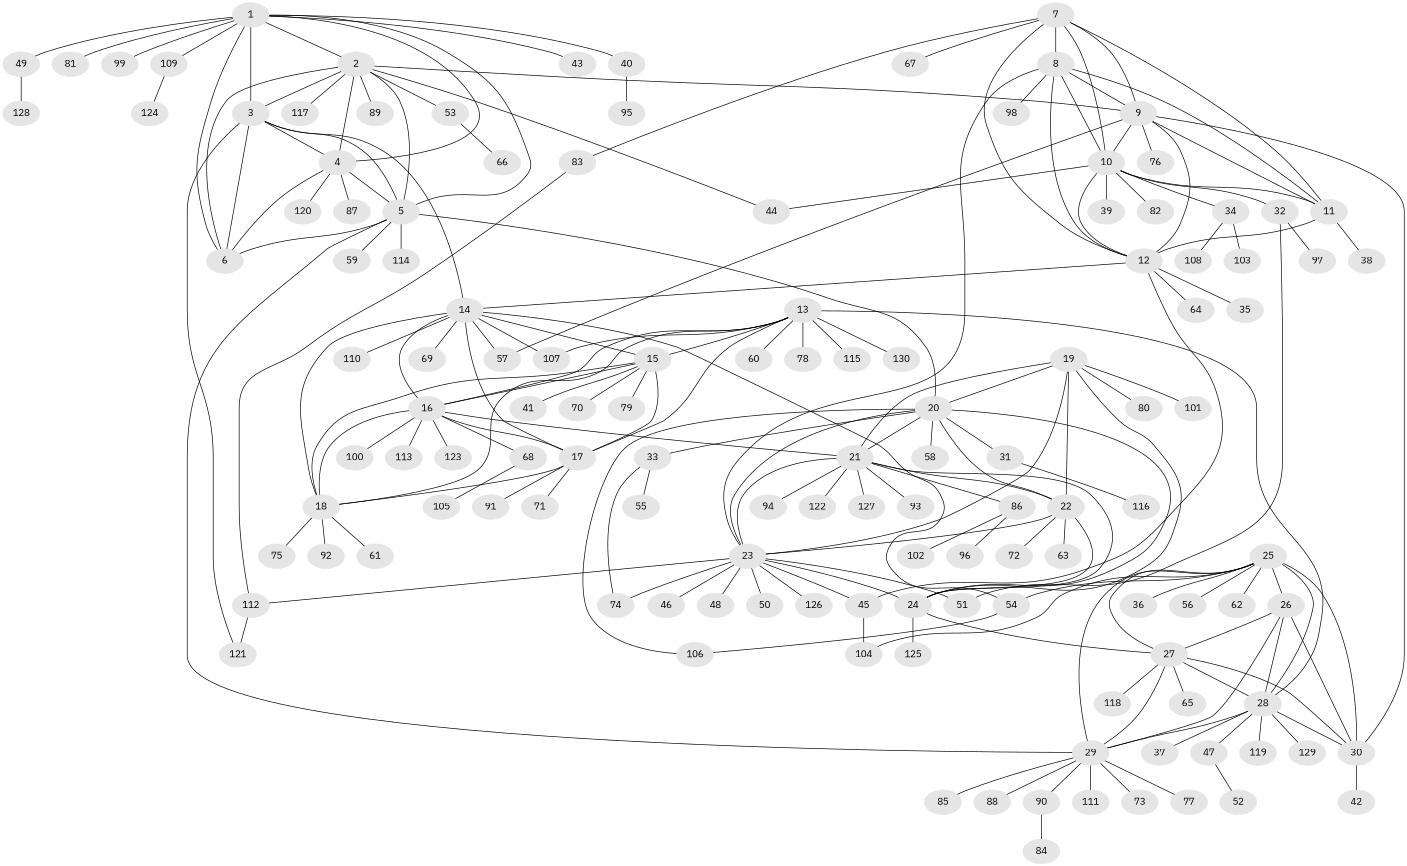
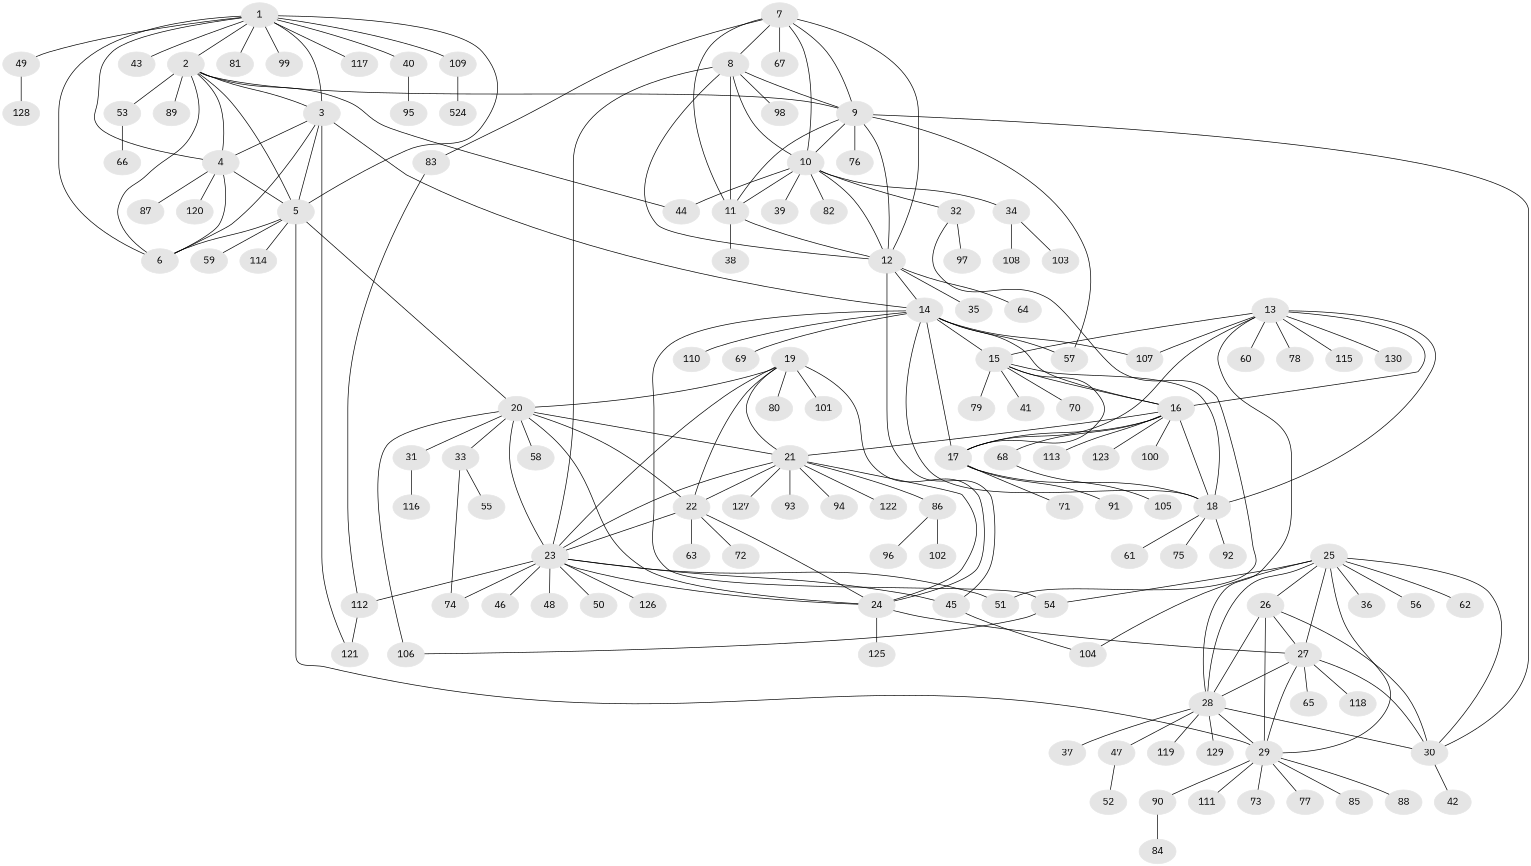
(328, 89) -> (310, 40)
(150, 113) -> (458, 113)
